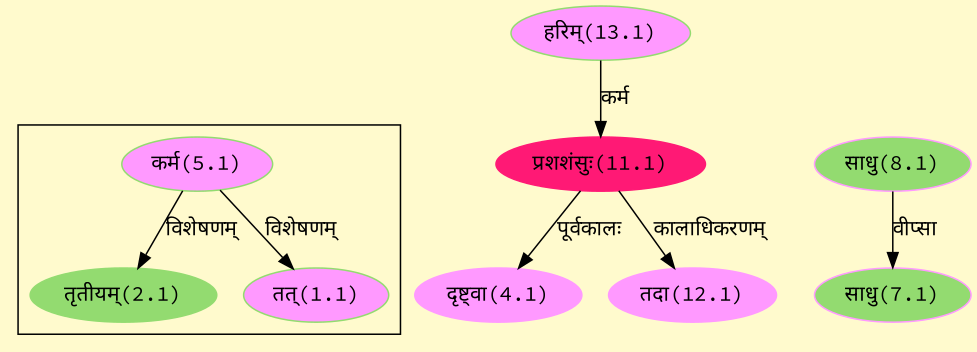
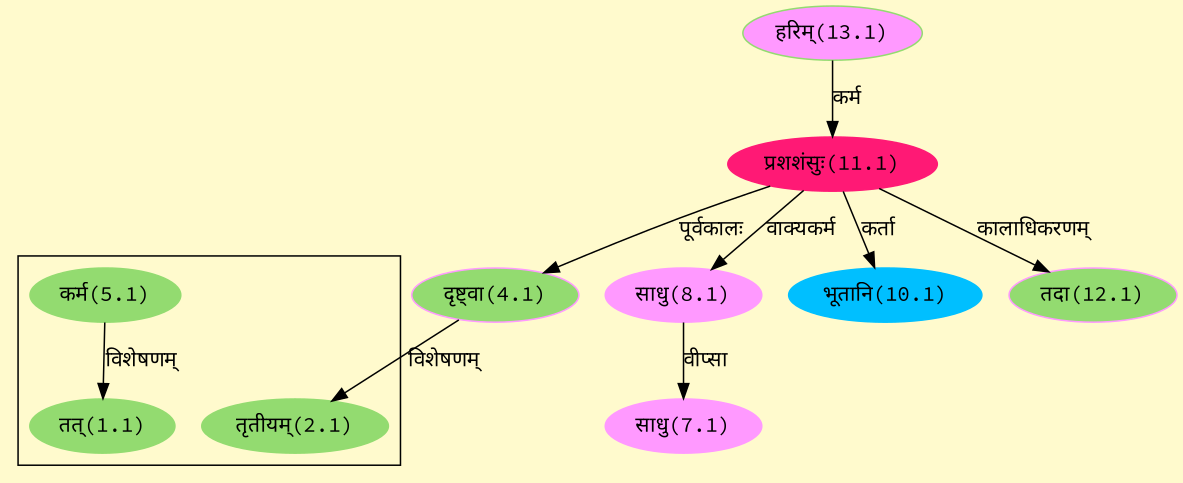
(197, 164) -> (105, 295)
(893, 164) -> (684, 295)
(164, 223) -> (410, 351)
none -> (763, 225)
(316, 295) -> (102, 426)
(498, 295) -> (495, 295)
(693, 295) -> (1093, 295)
none -> (885, 295)
(893, 295) -> (684, 426)
